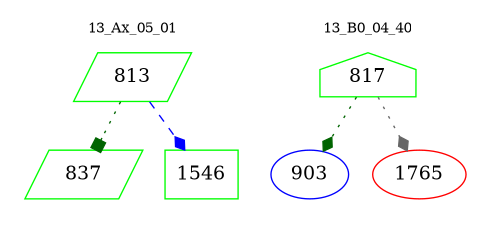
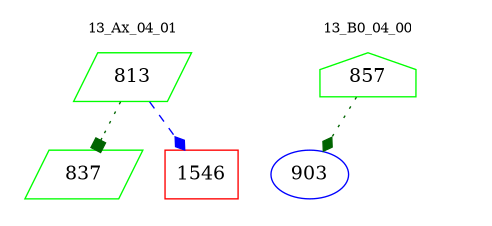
(133, 29) -> (133, 29)
(368, 29) -> (368, 29)
(368, 77) -> (368, 77)
(202, 175) -> (202, 175)
(419, 175) -> none
